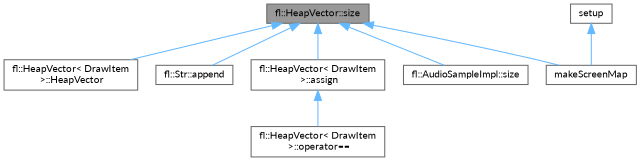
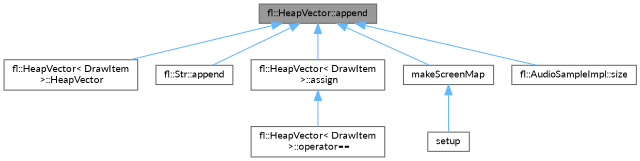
(318, 14) -> (318, 14)
(591, 49) -> (449, 113)
